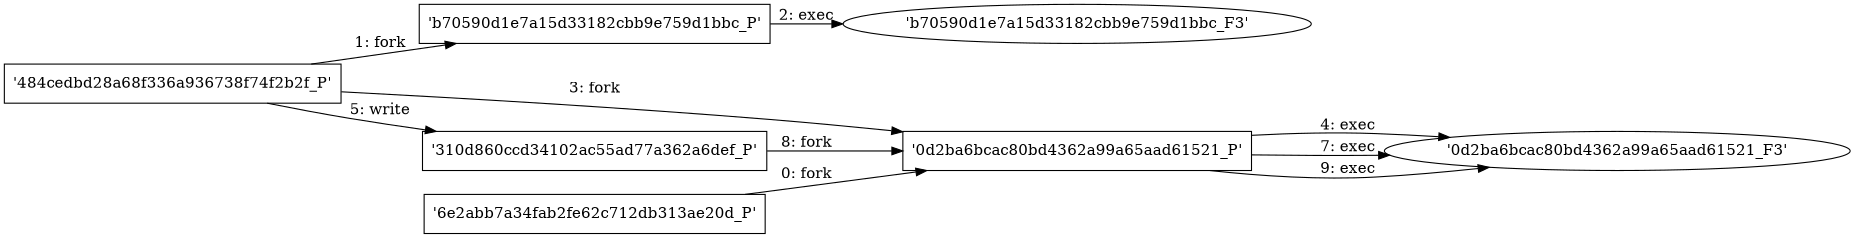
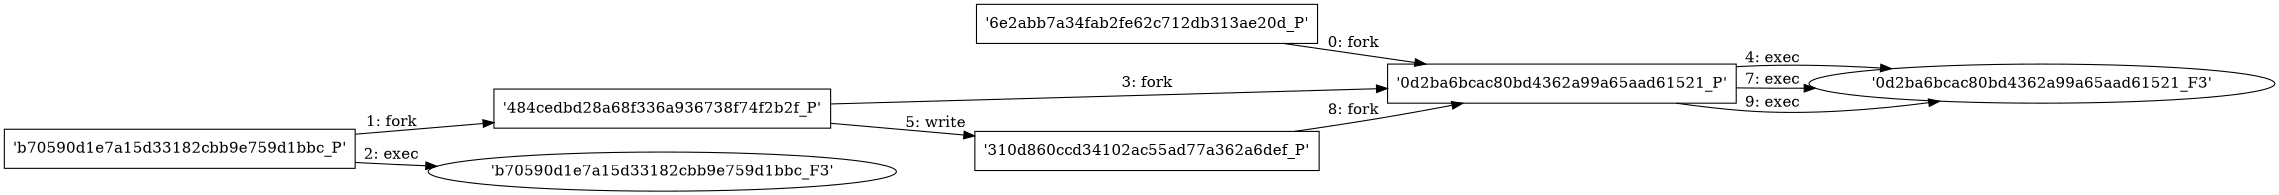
(378, 55) -> (419, 129)
